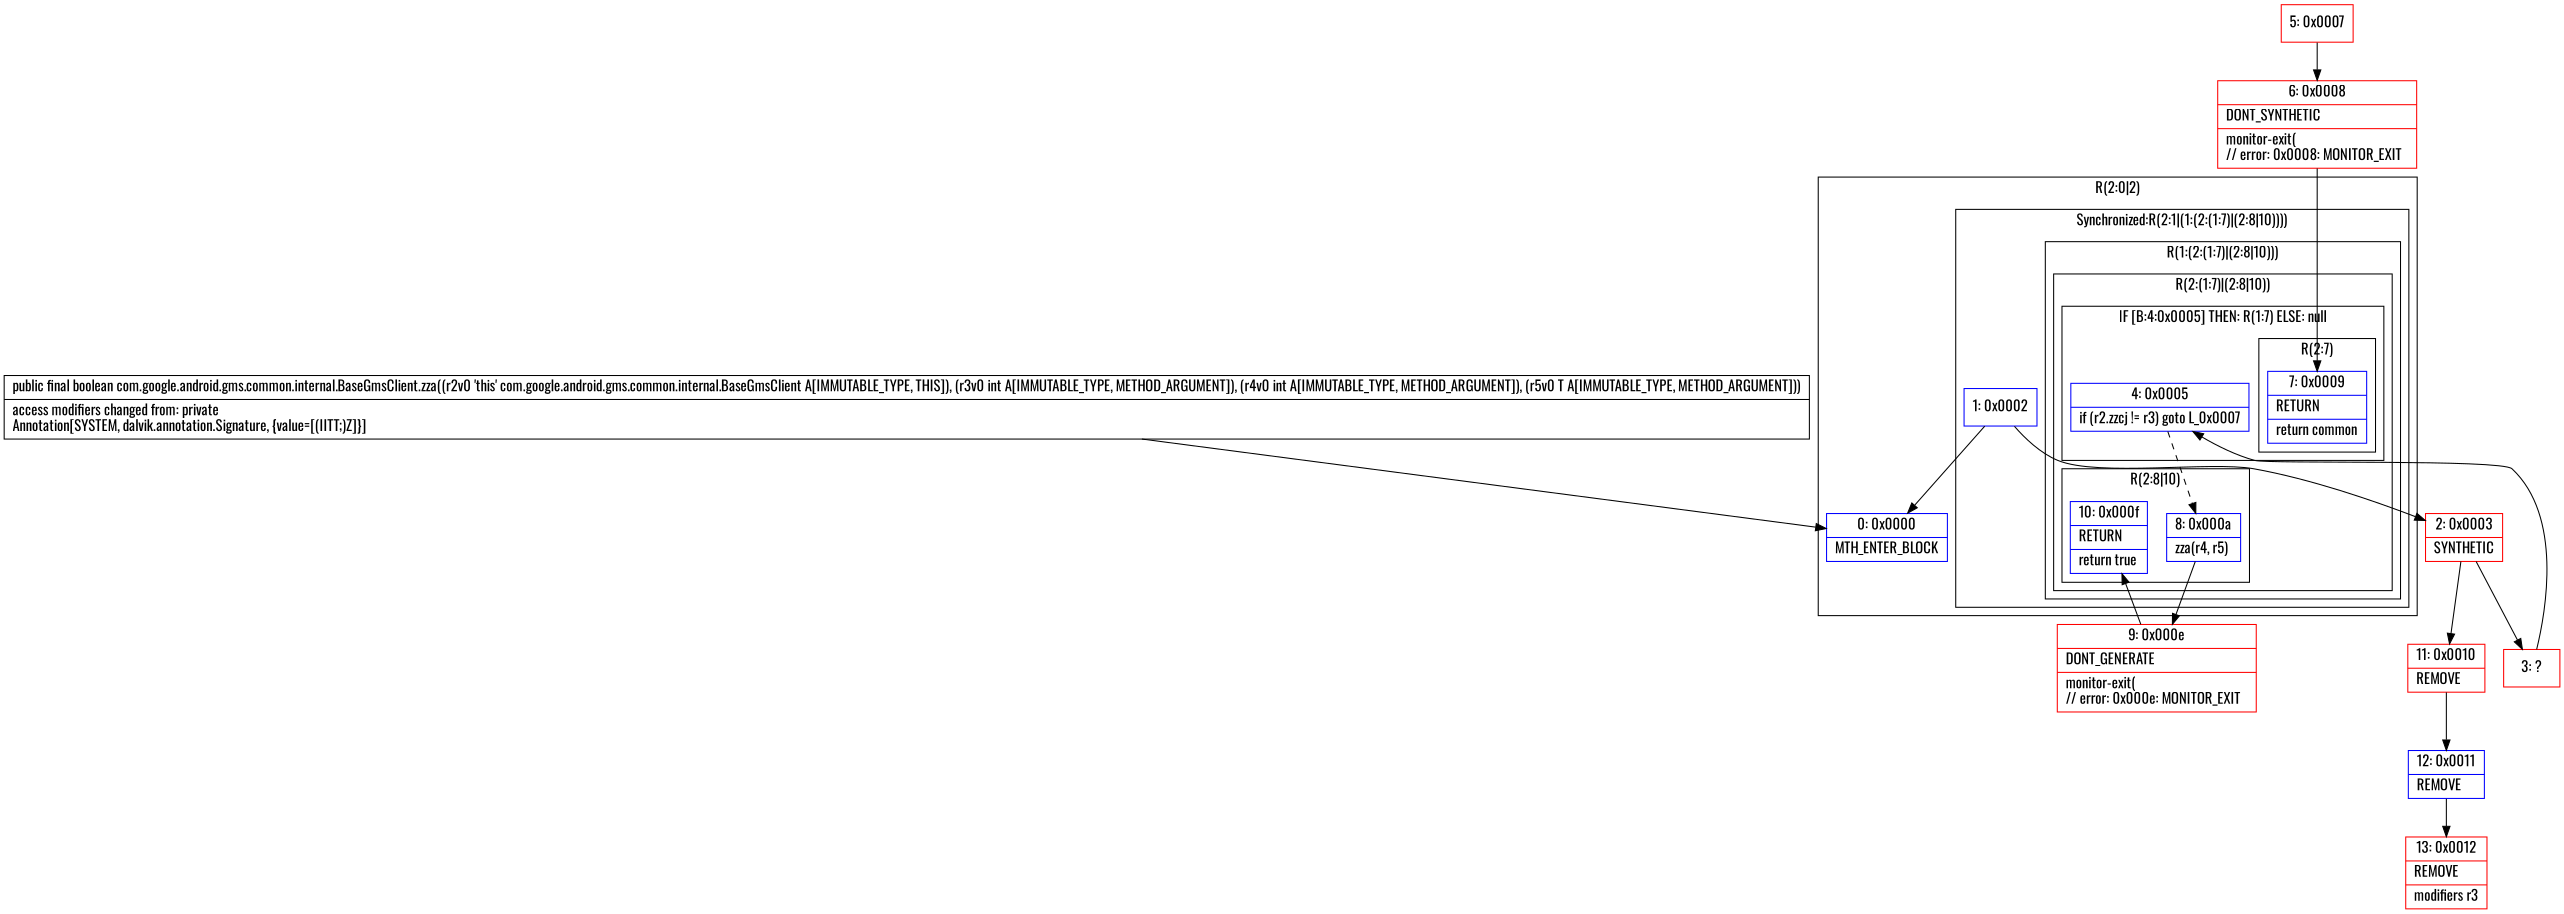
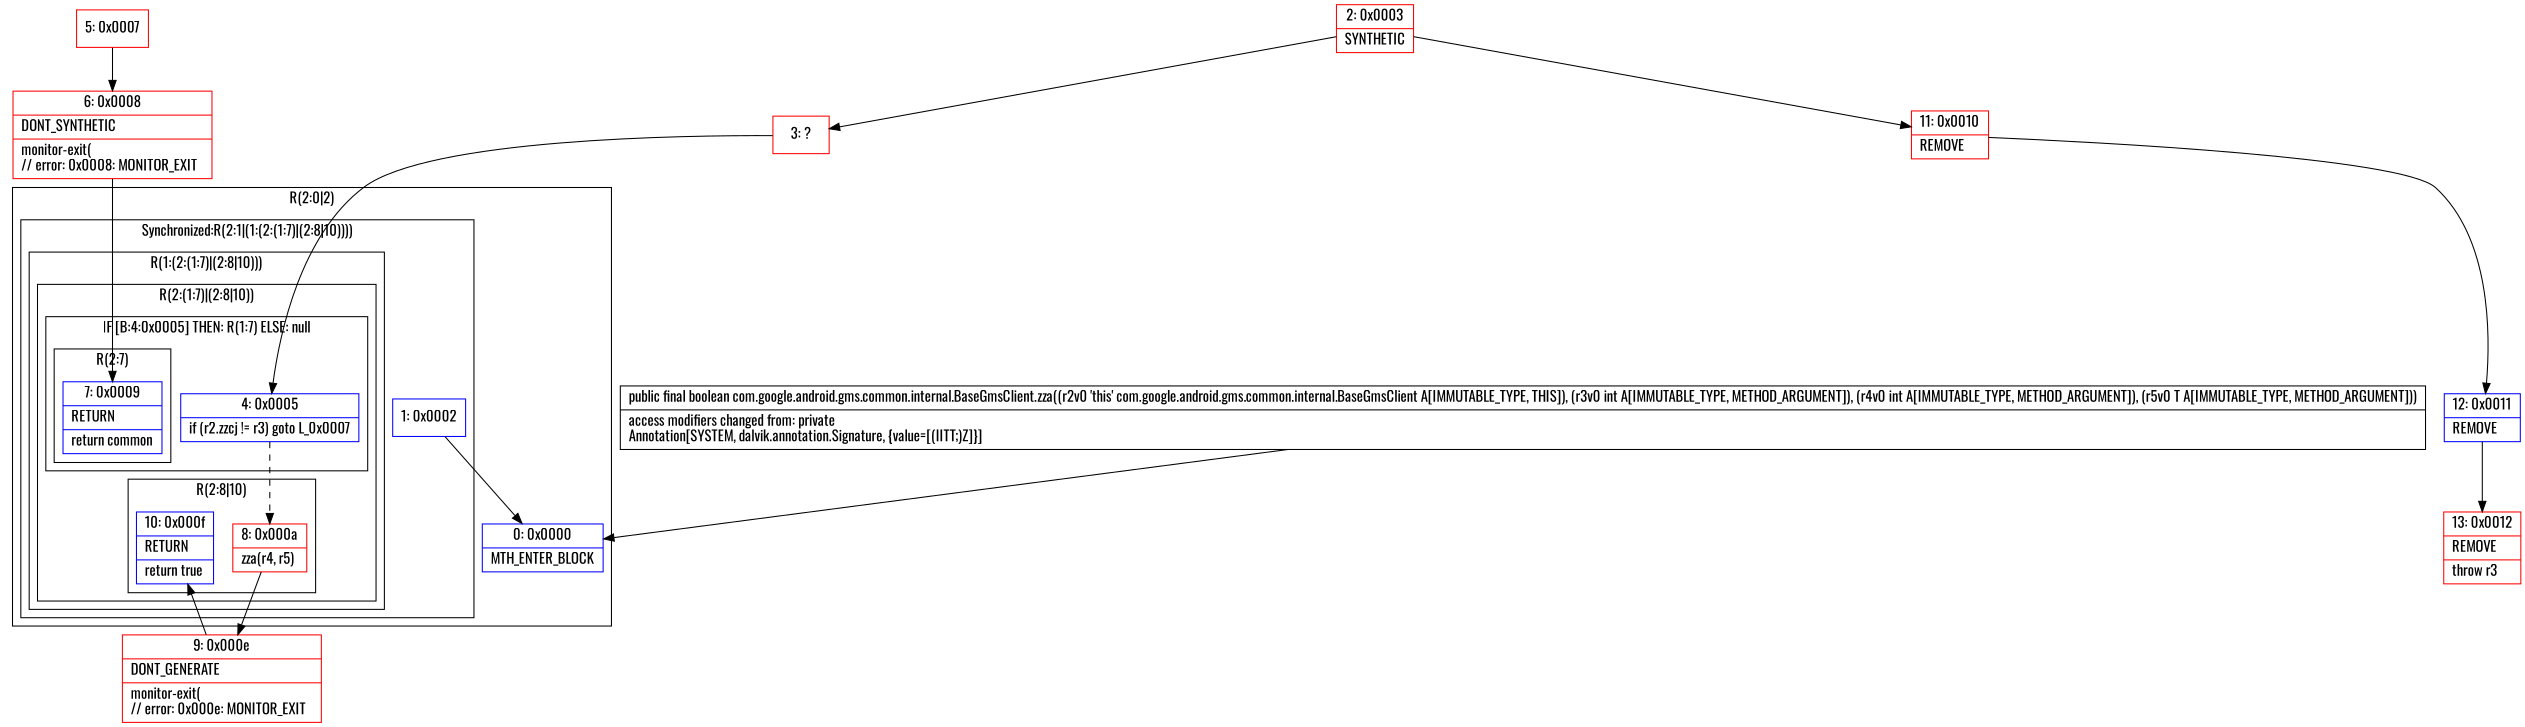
(2264, 471) -> none
(2204, 538) -> (270, 548)
(2446, 896) -> (2475, 571)
